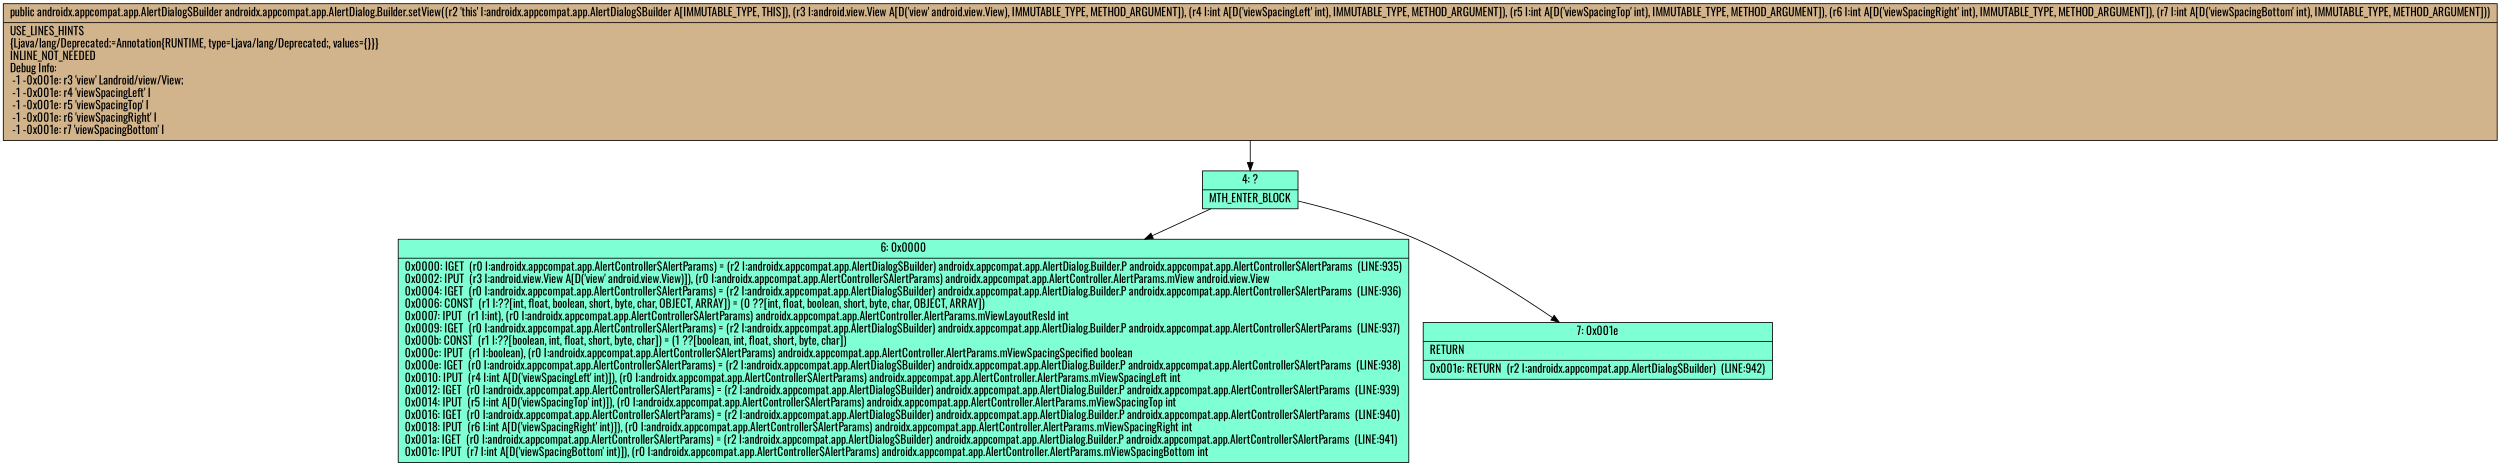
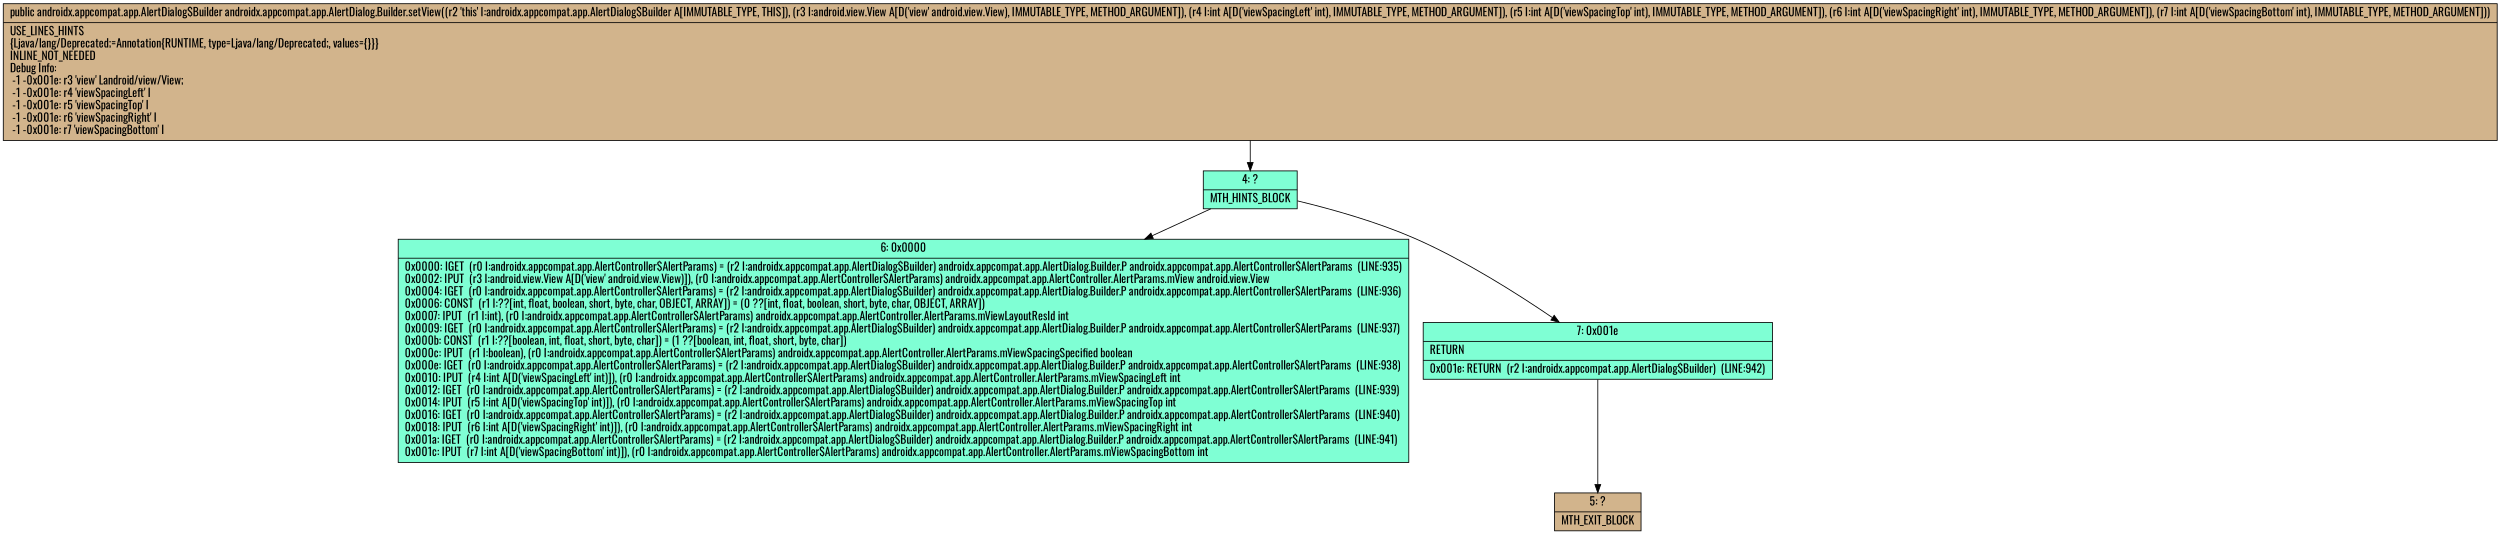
(1250, 199) -> (1250, 199)
none -> (1598, 512)
